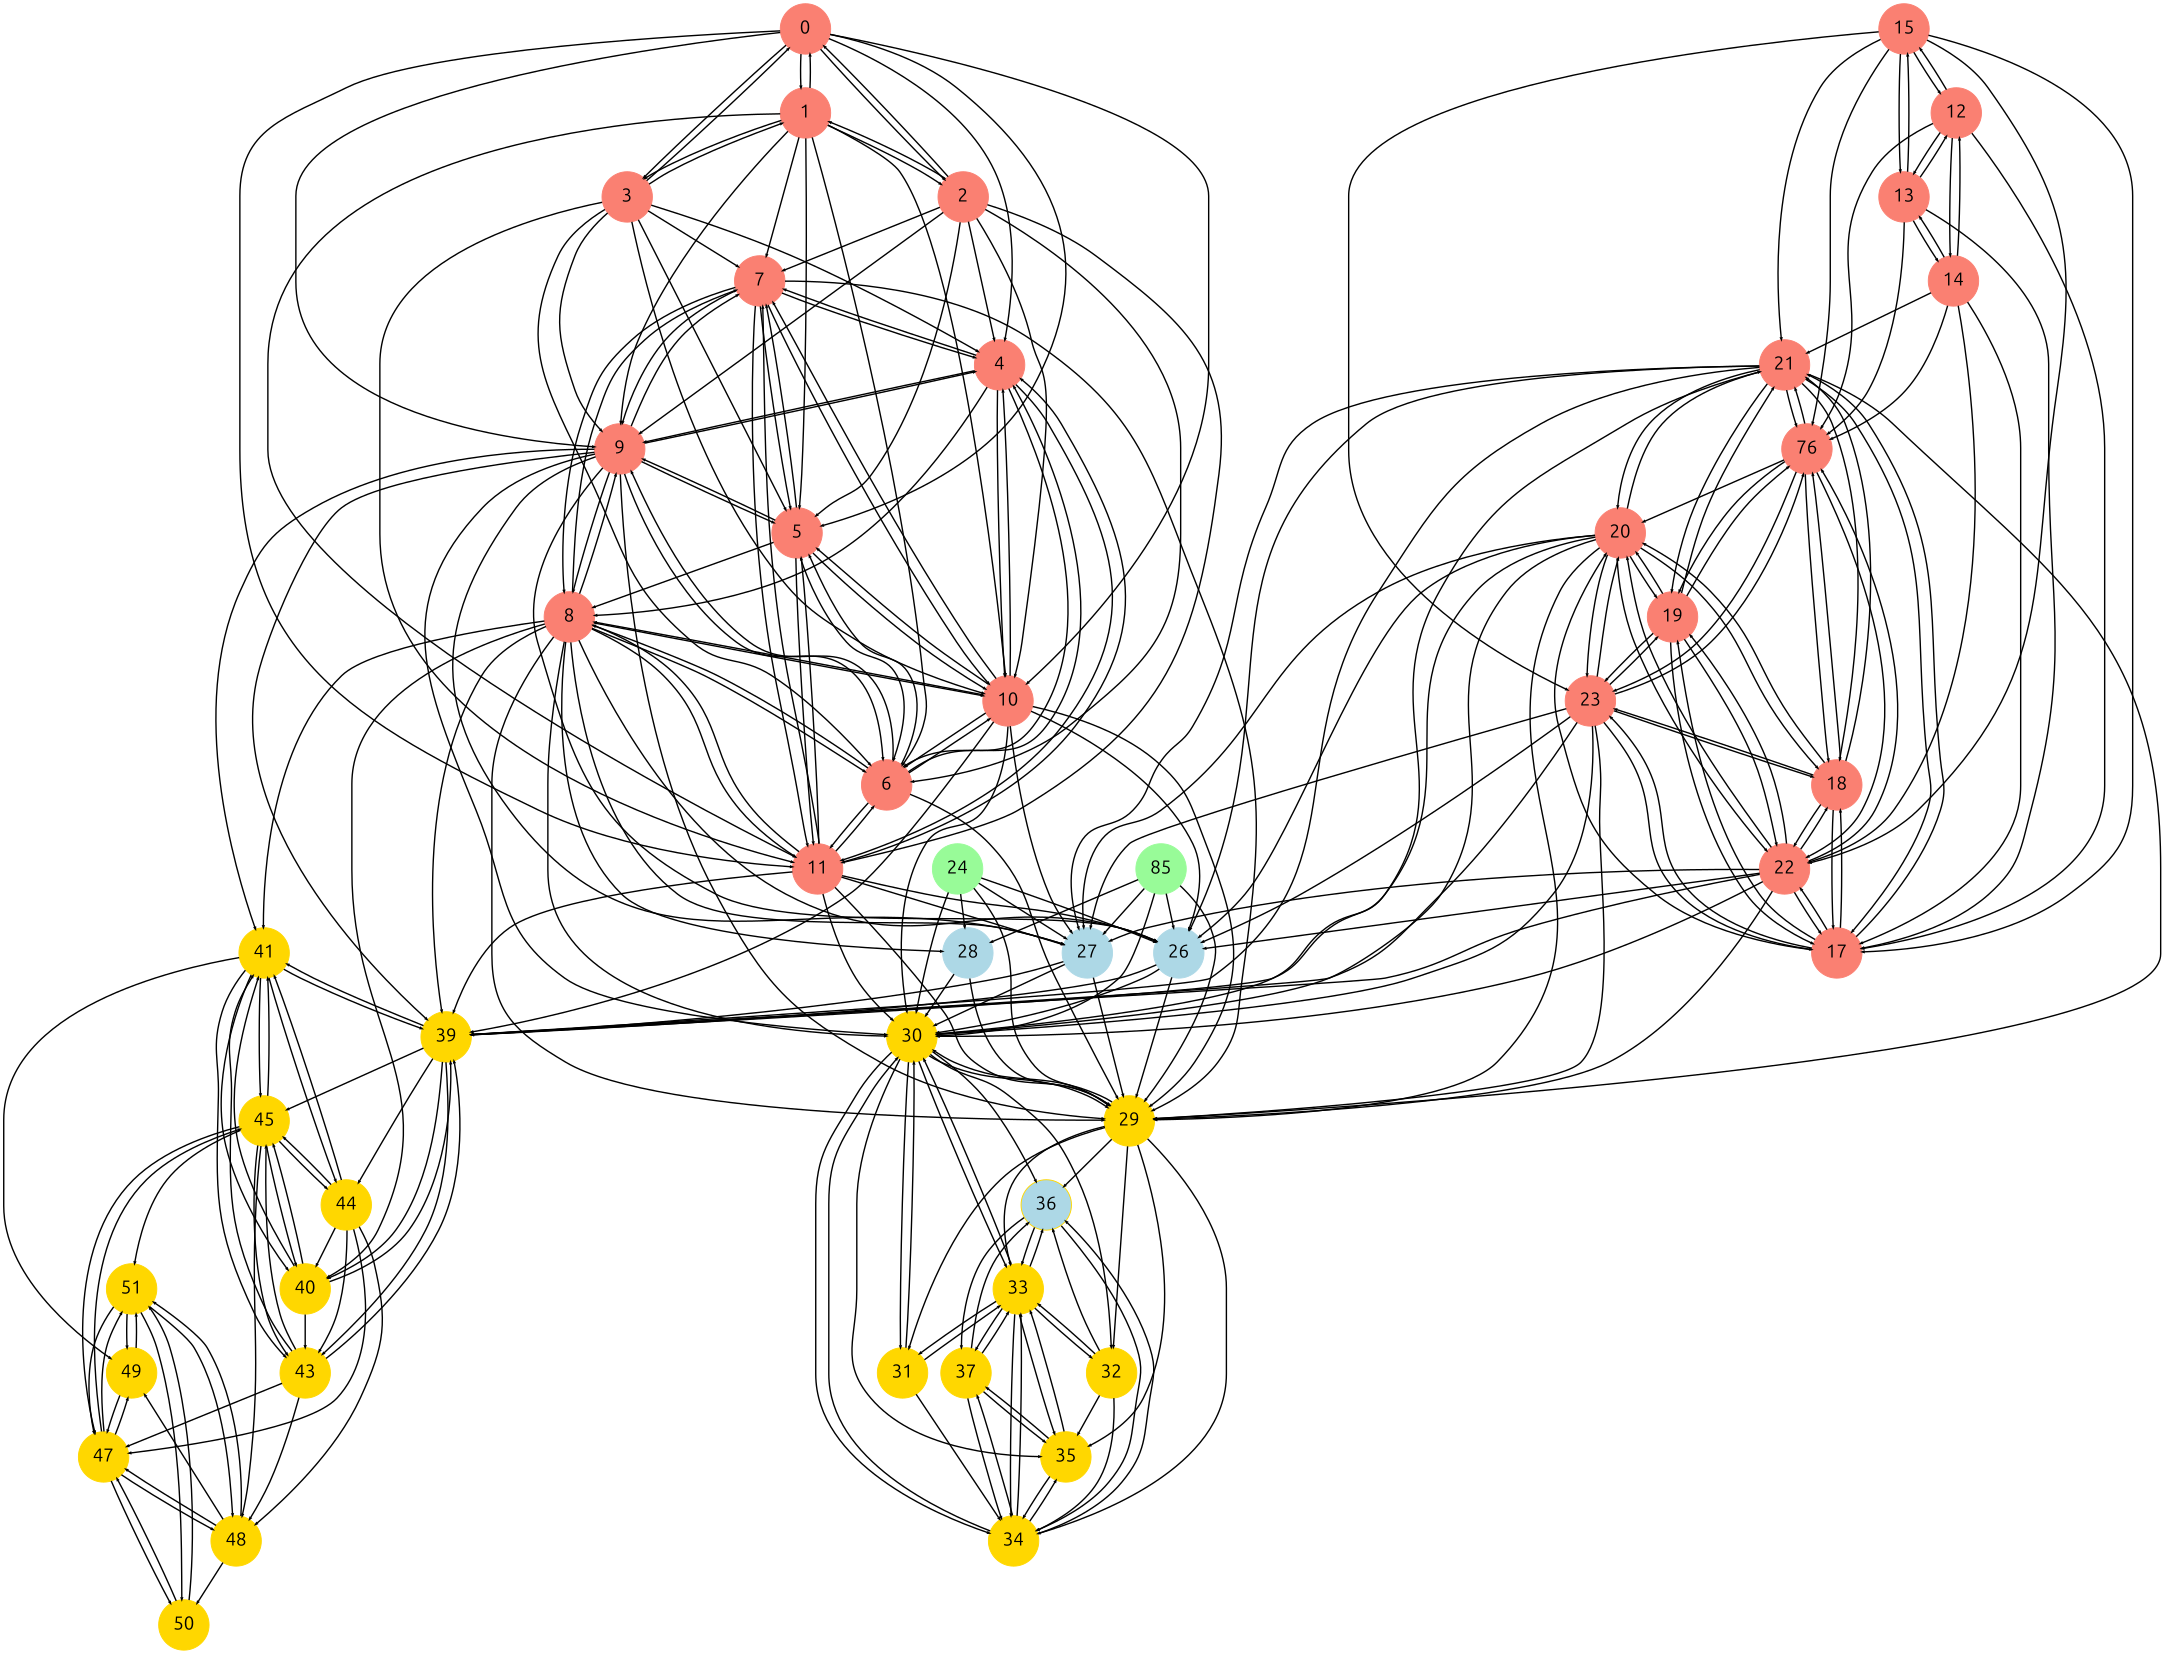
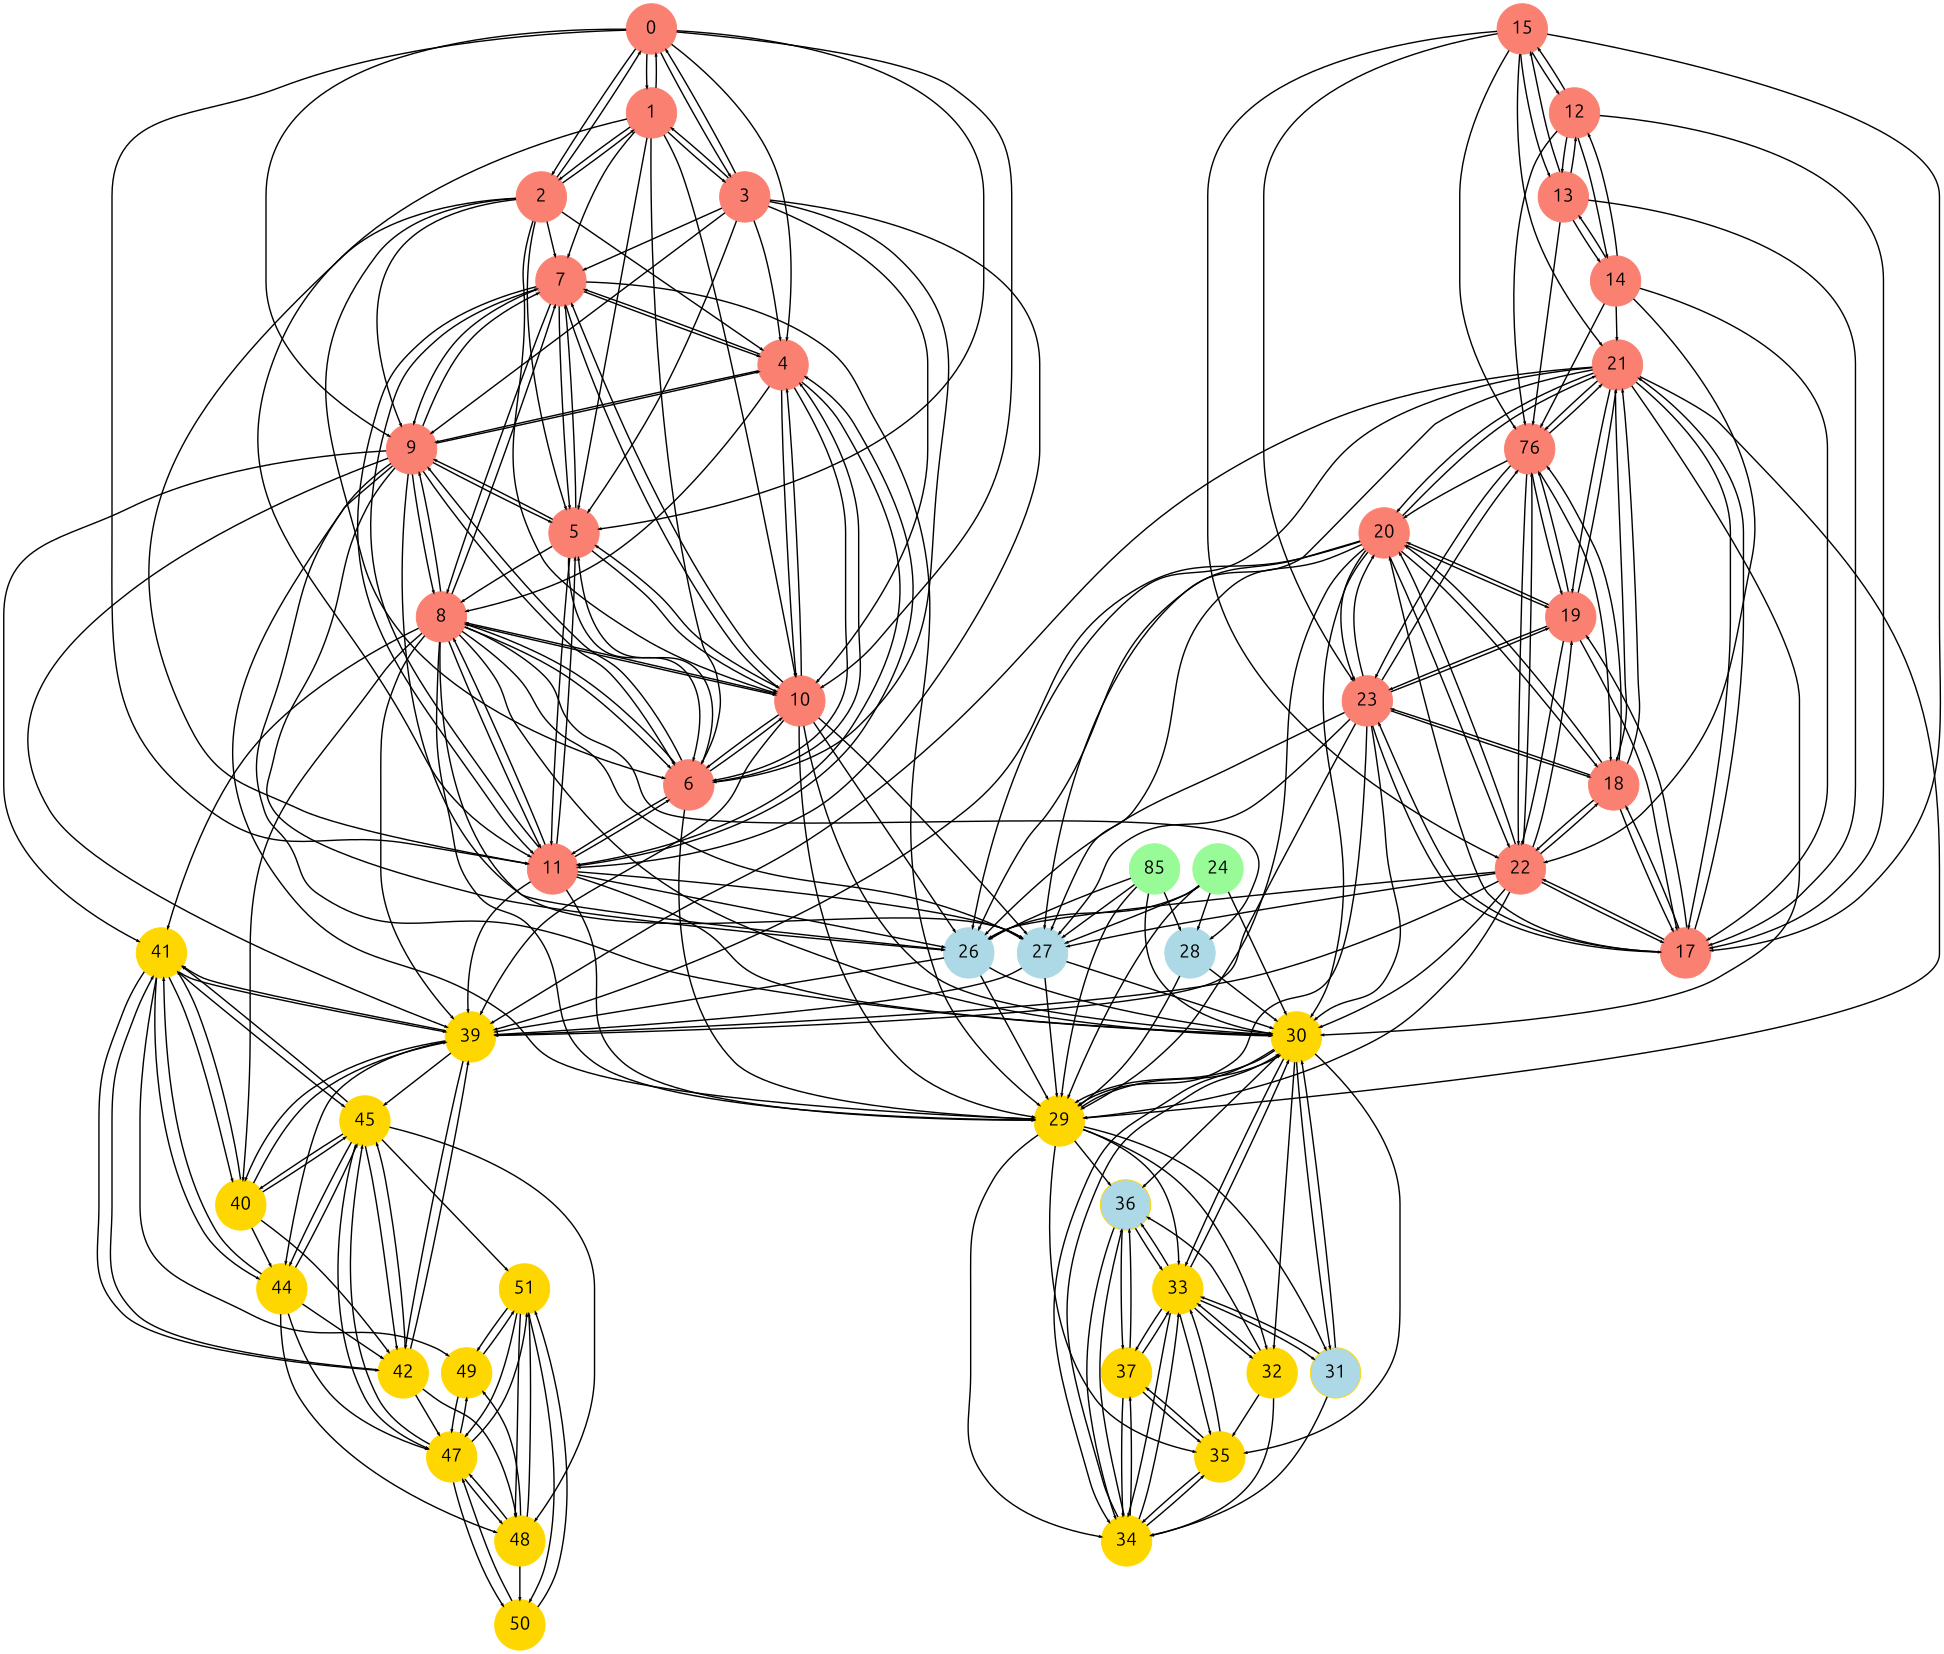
(680, 264) -> none
(326, 1246) -> (261, 1246)
(305, 1373) -> (403, 1373)
(903, 1373) -> (1336, 1373)
